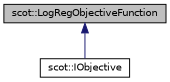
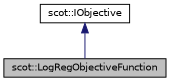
(85, 46) -> (85, 46)
